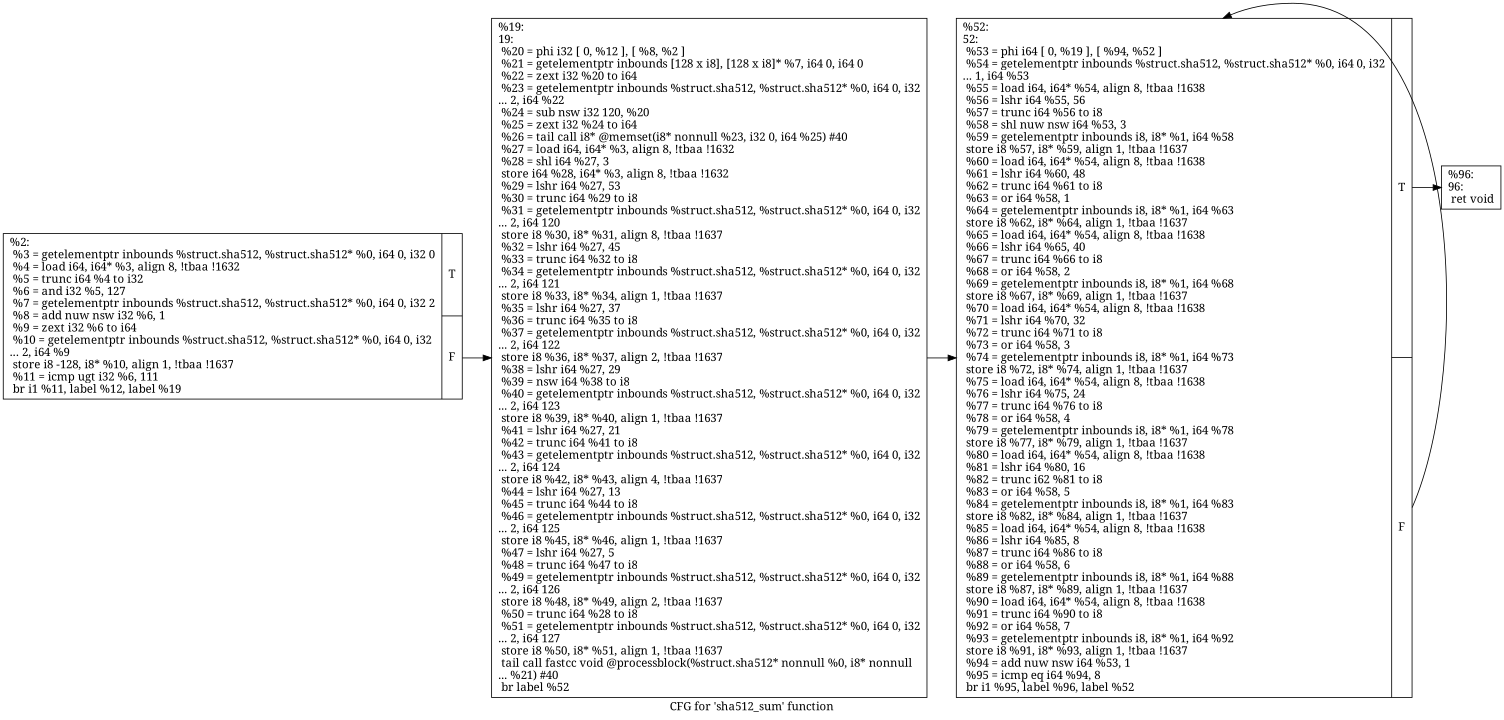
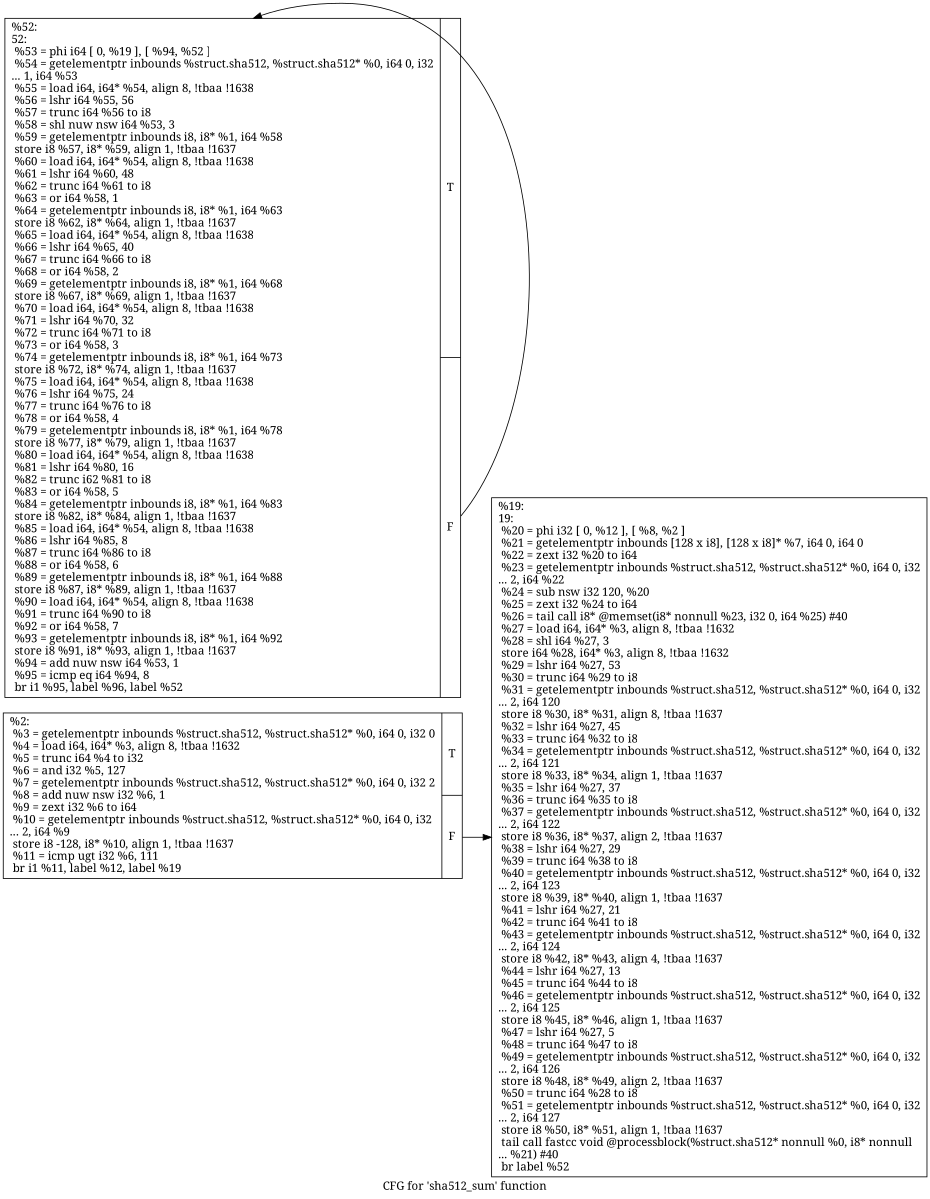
(1471, 188) -> none
(937, 358) -> none
(564, 382) -> (568, 861)
